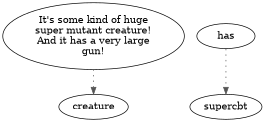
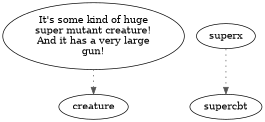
(226, 36) -> (226, 36)
